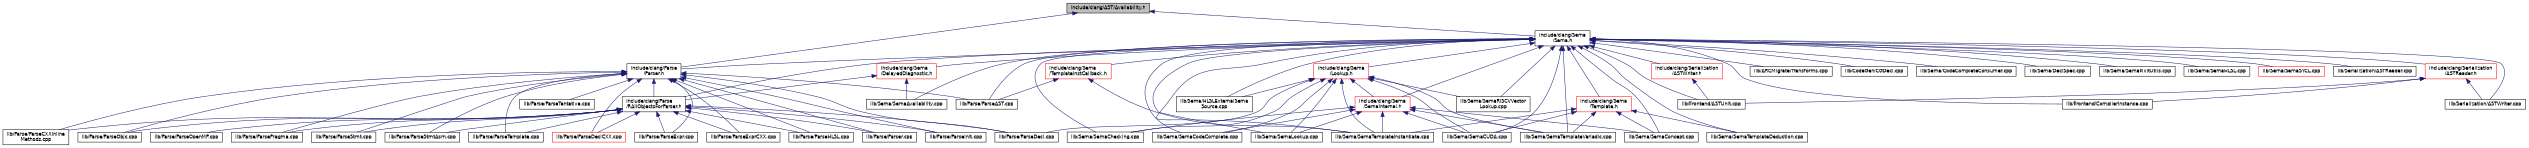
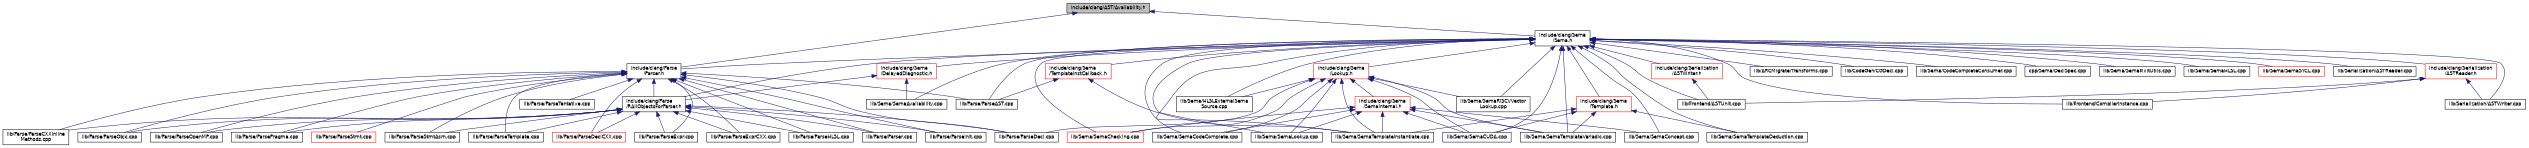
(2058, 71) -> (2058, 71)
(1470, 72) -> none
none -> (409, 89)
(434, 123) -> none
(1637, 123) -> none
(344, 137) -> (344, 137)
(1105, 137) -> (1105, 137)
